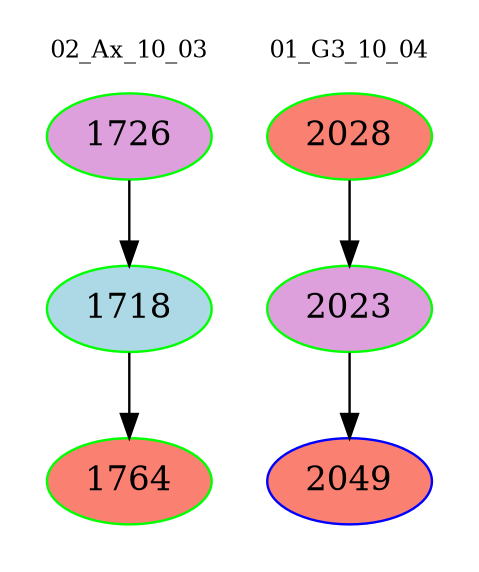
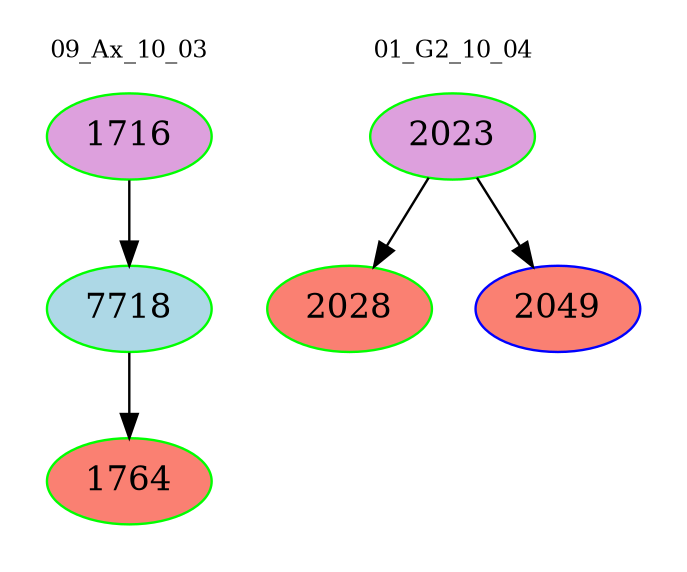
(129, 51) -> (129, 51)
(350, 51) -> (454, 51)
(129, 136) -> (129, 136)
(350, 211) -> (408, 212)
(129, 309) -> (129, 309)
